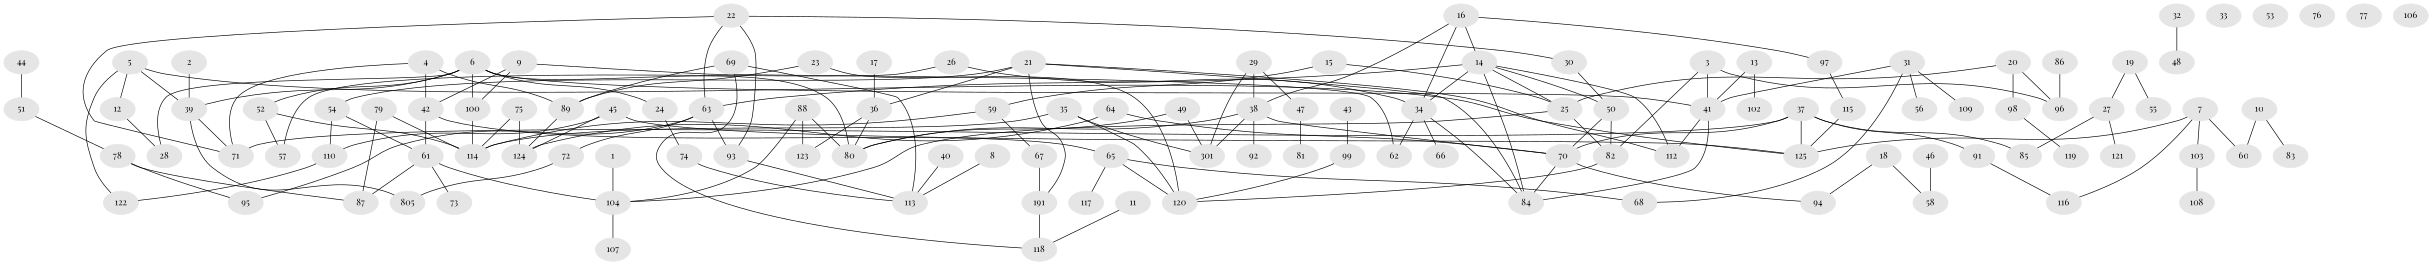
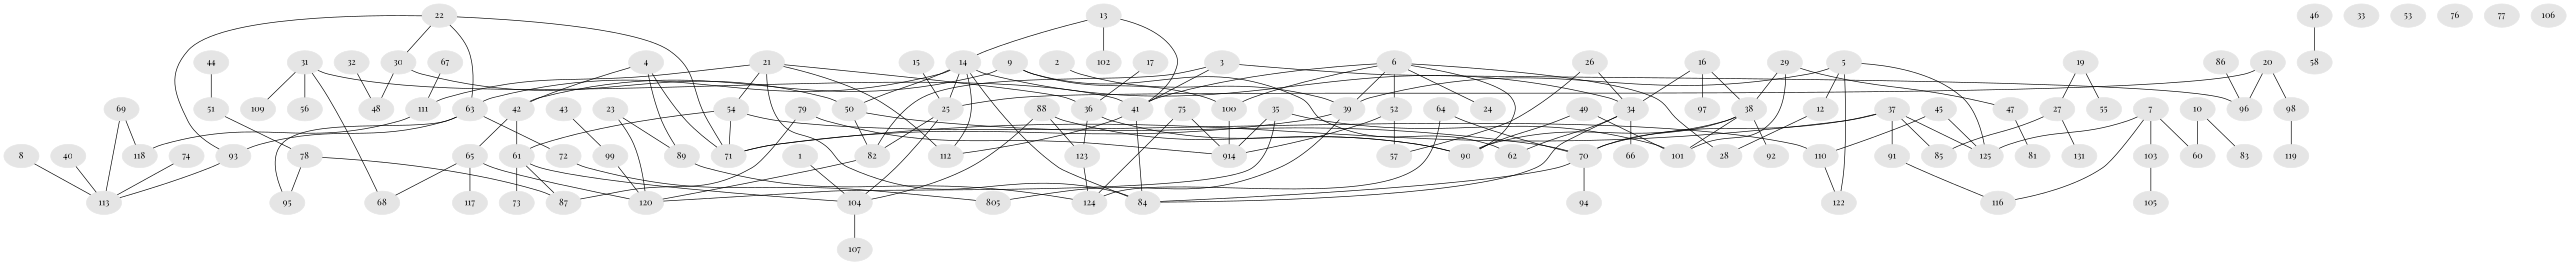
(1470, 39) -> (1032, 36)
(646, 81) -> none
none -> (387, 87)
(993, 109) -> none
(1848, 109) -> none
(566, 133) -> (1085, 175)
(672, 133) -> none
none -> (730, 133)
(473, 156) -> (1229, 156)
(850, 156) -> (1466, 156)
(1207, 156) -> (1678, 156)
(1884, 156) -> none
(2118, 156) -> (2079, 156)
(1039, 203) -> (423, 109)
(1133, 203) -> none
(2197, 203) -> (2151, 203)
